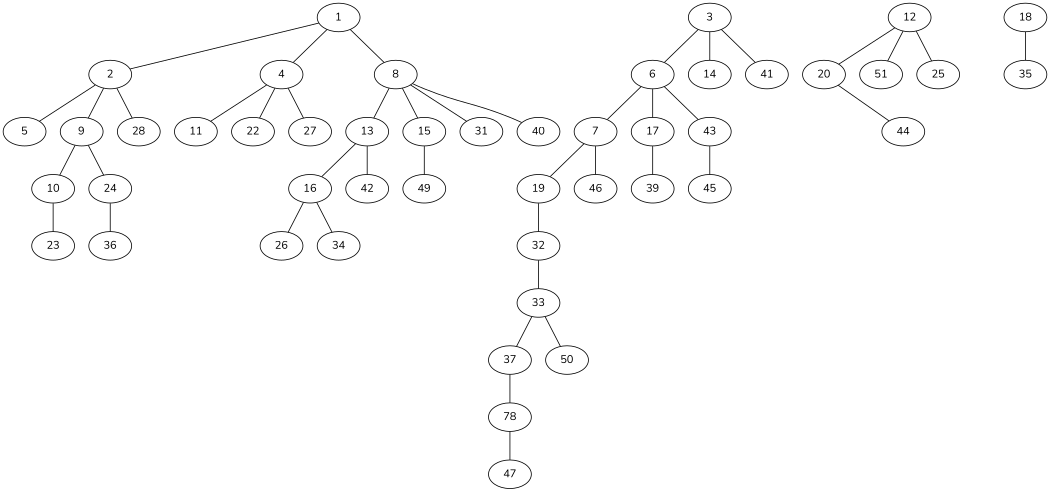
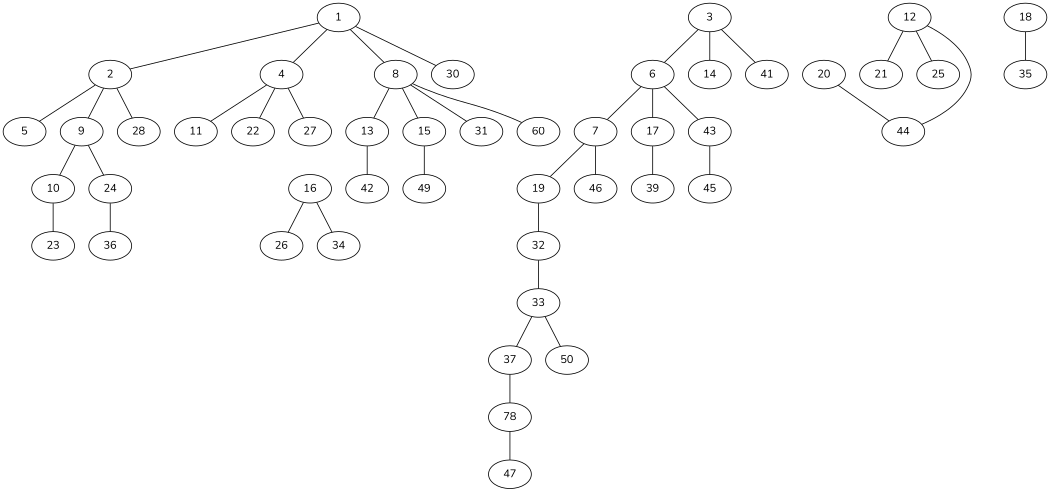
(867, 46) -> (971, 77)
none -> (453, 75)
(881, 75) -> (881, 75)
(538, 132) -> (538, 132)
(339, 160) -> none
